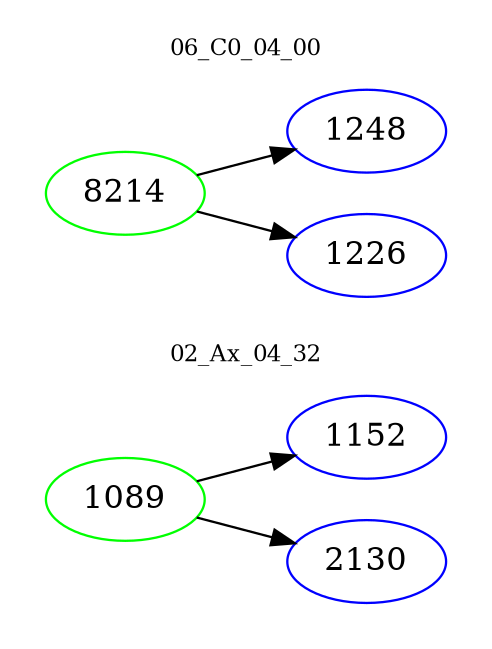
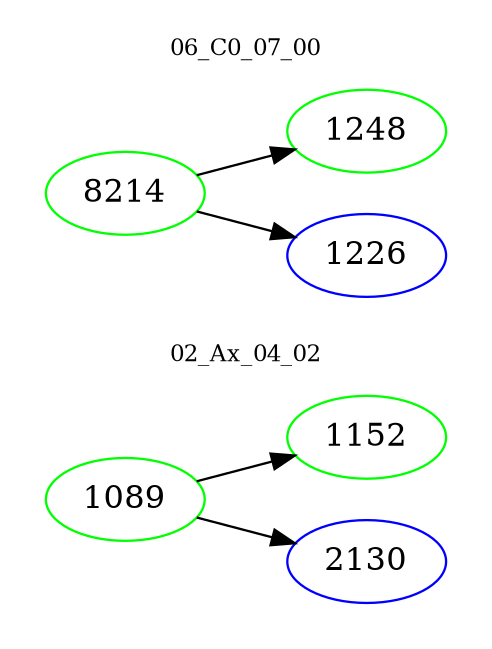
(246, 49) -> (246, 49)
(367, 131) -> (367, 131)
(246, 356) -> (246, 356)
(367, 437) -> (367, 437)
